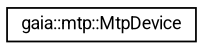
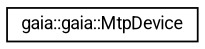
(102, 25) -> (102, 25)
